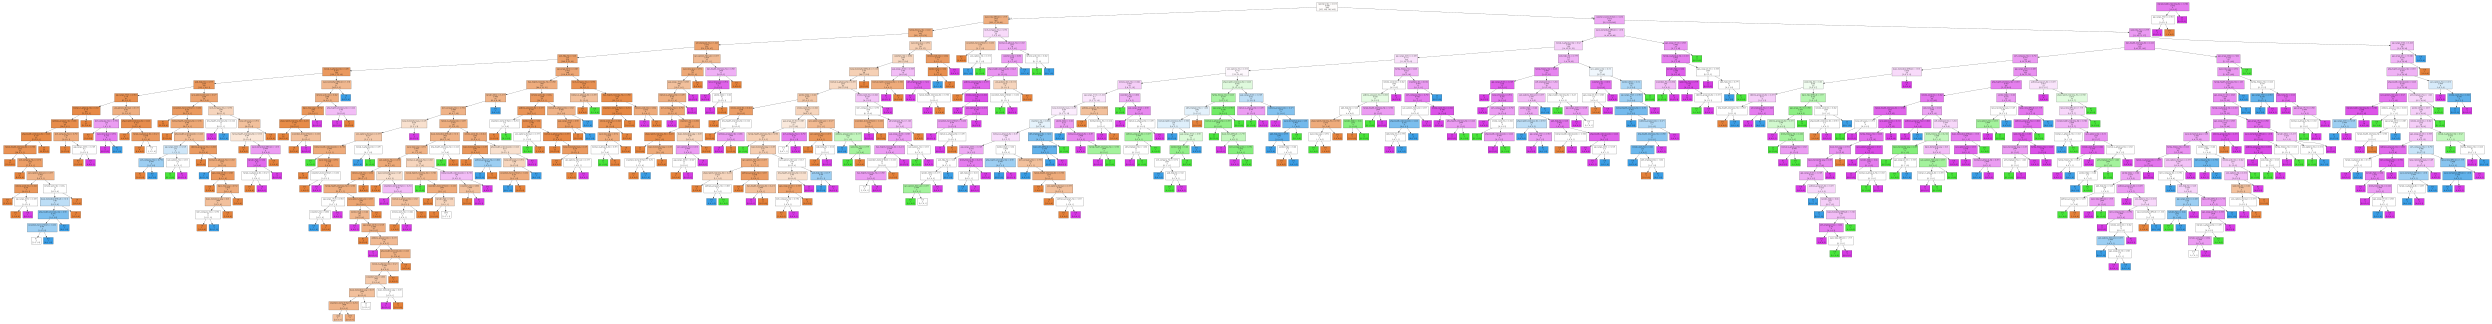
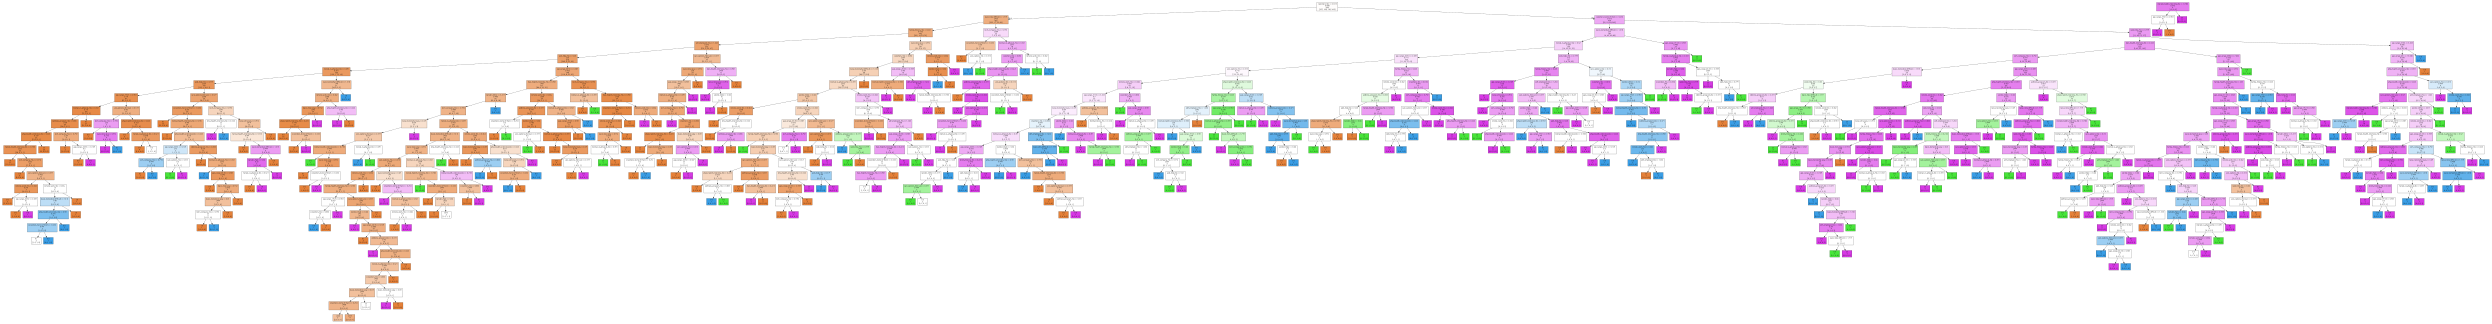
(700, 65) -> none
